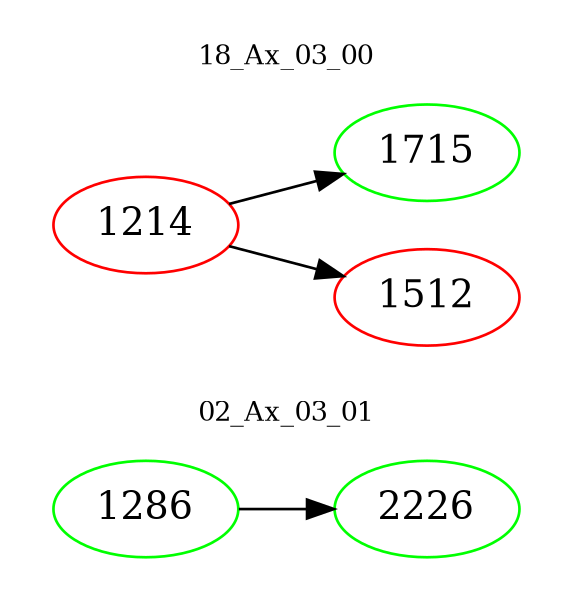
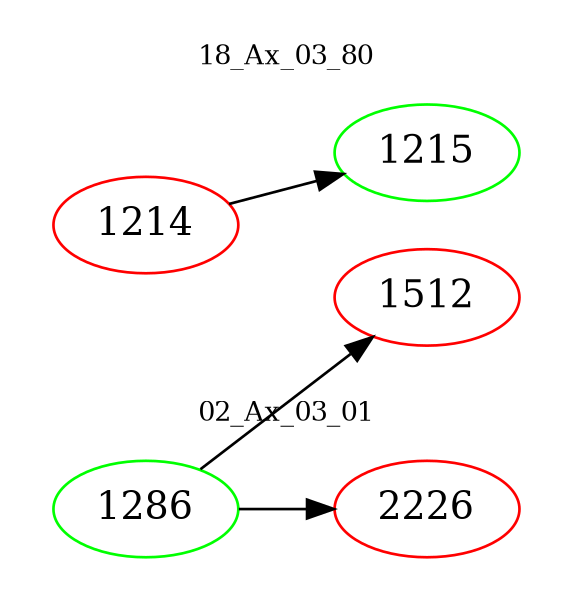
(287, 58) -> (287, 58)
(427, 153) -> (427, 153)
(273, 258) -> (276, 412)
(427, 509) -> (427, 509)
